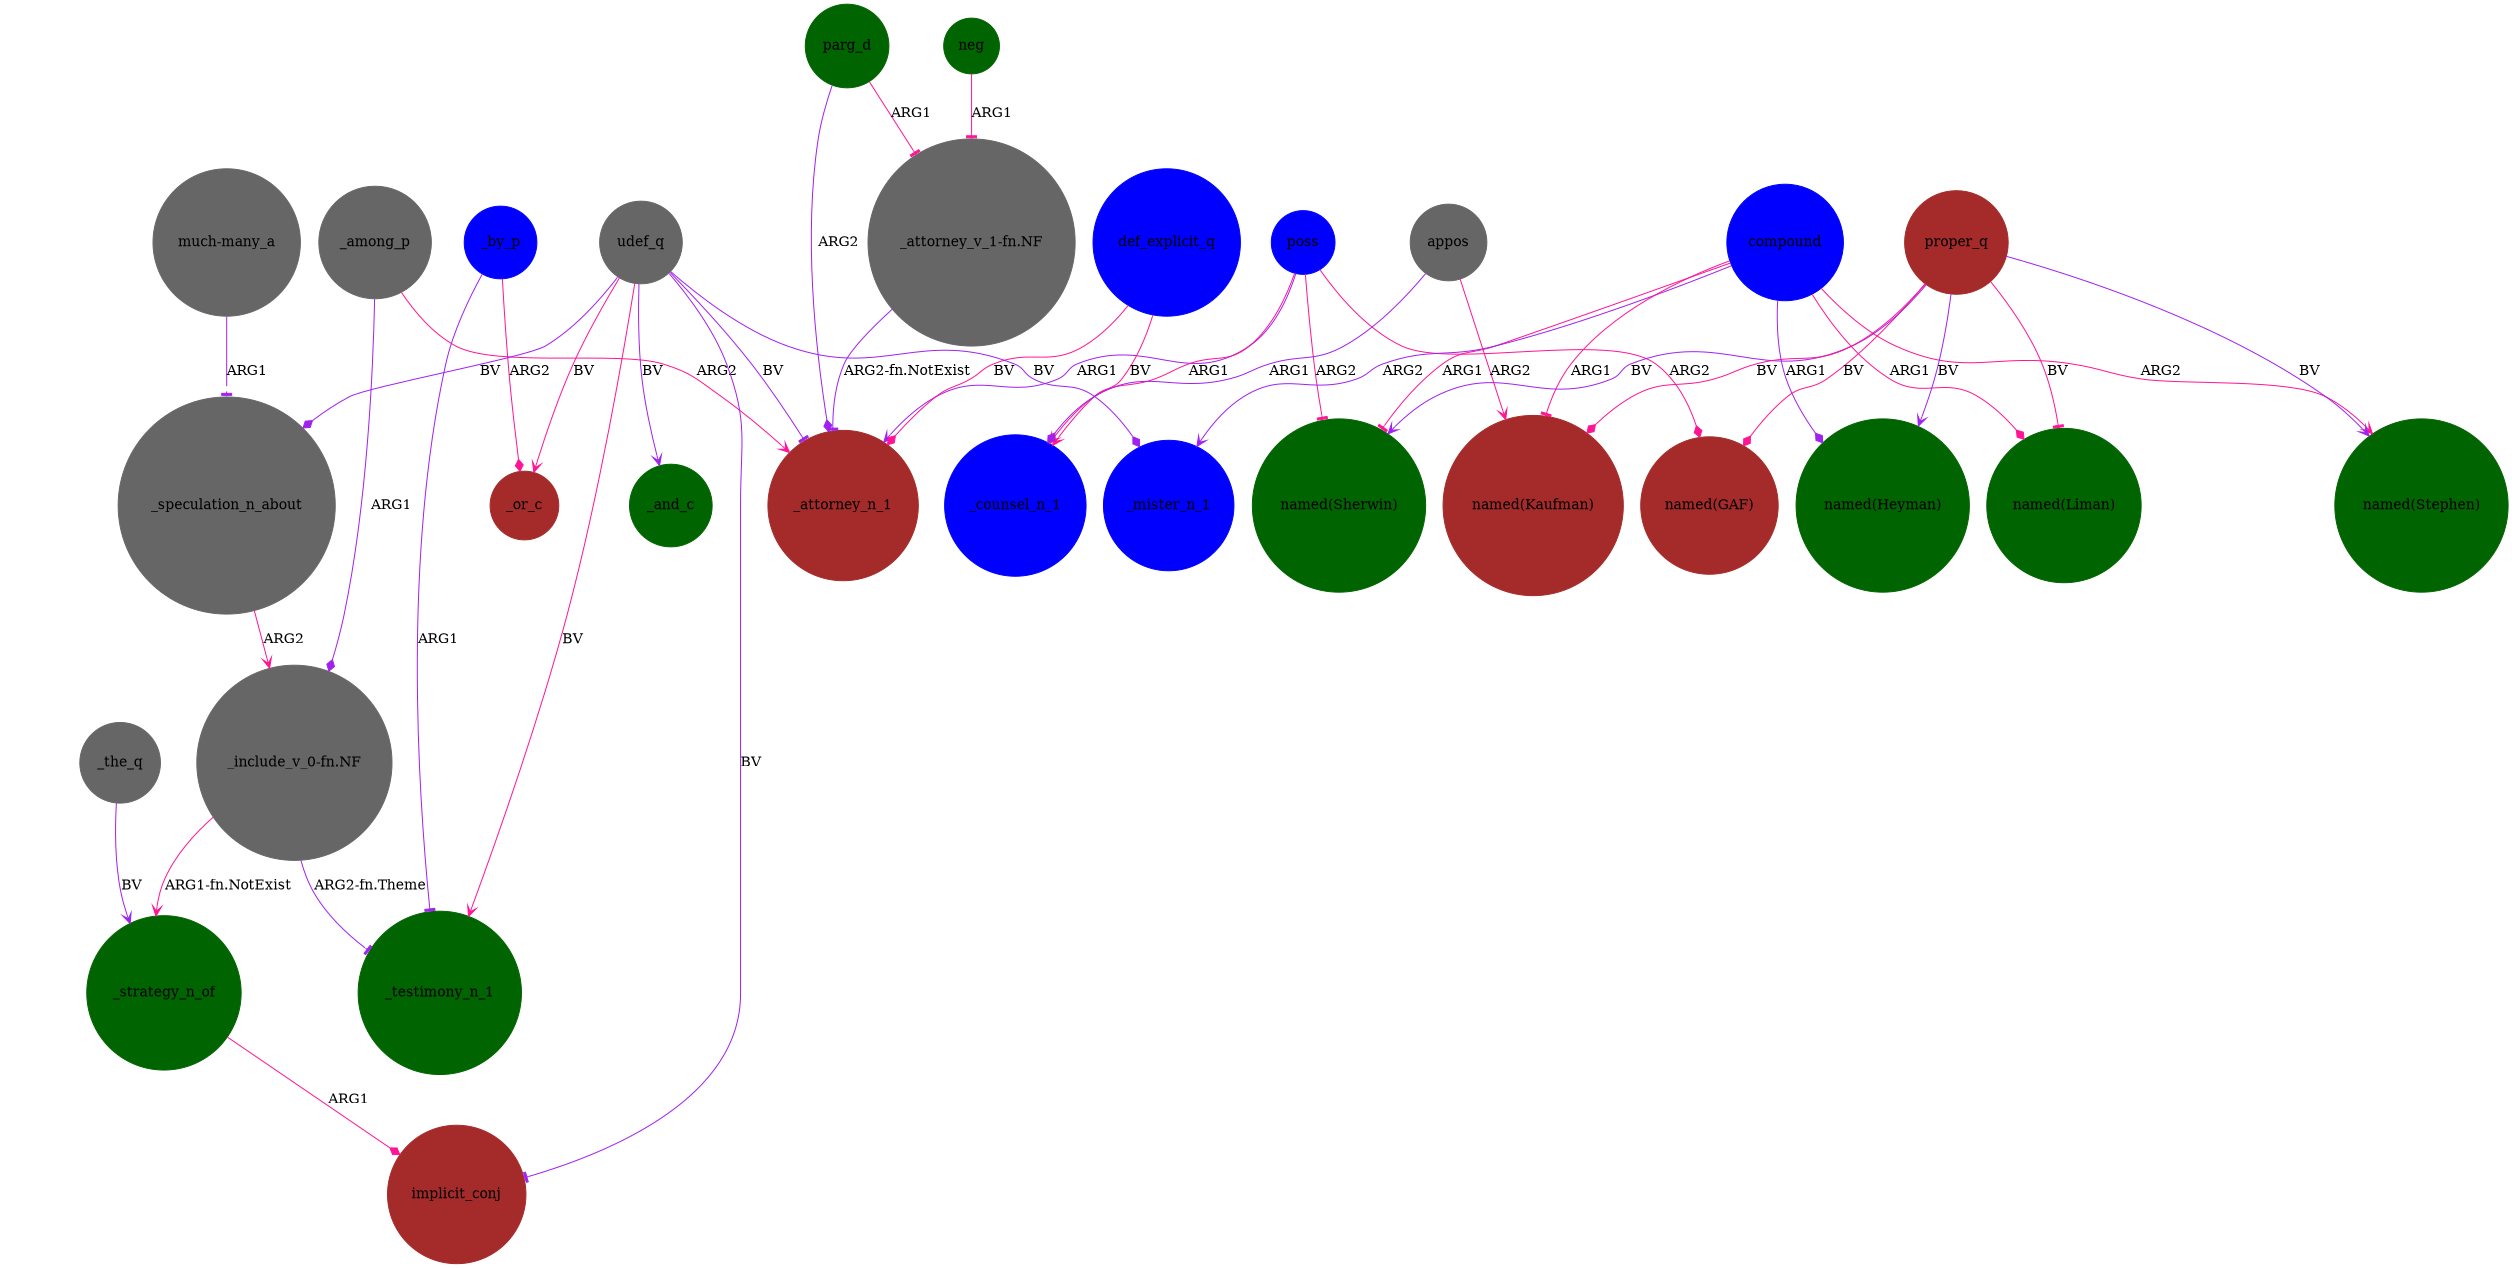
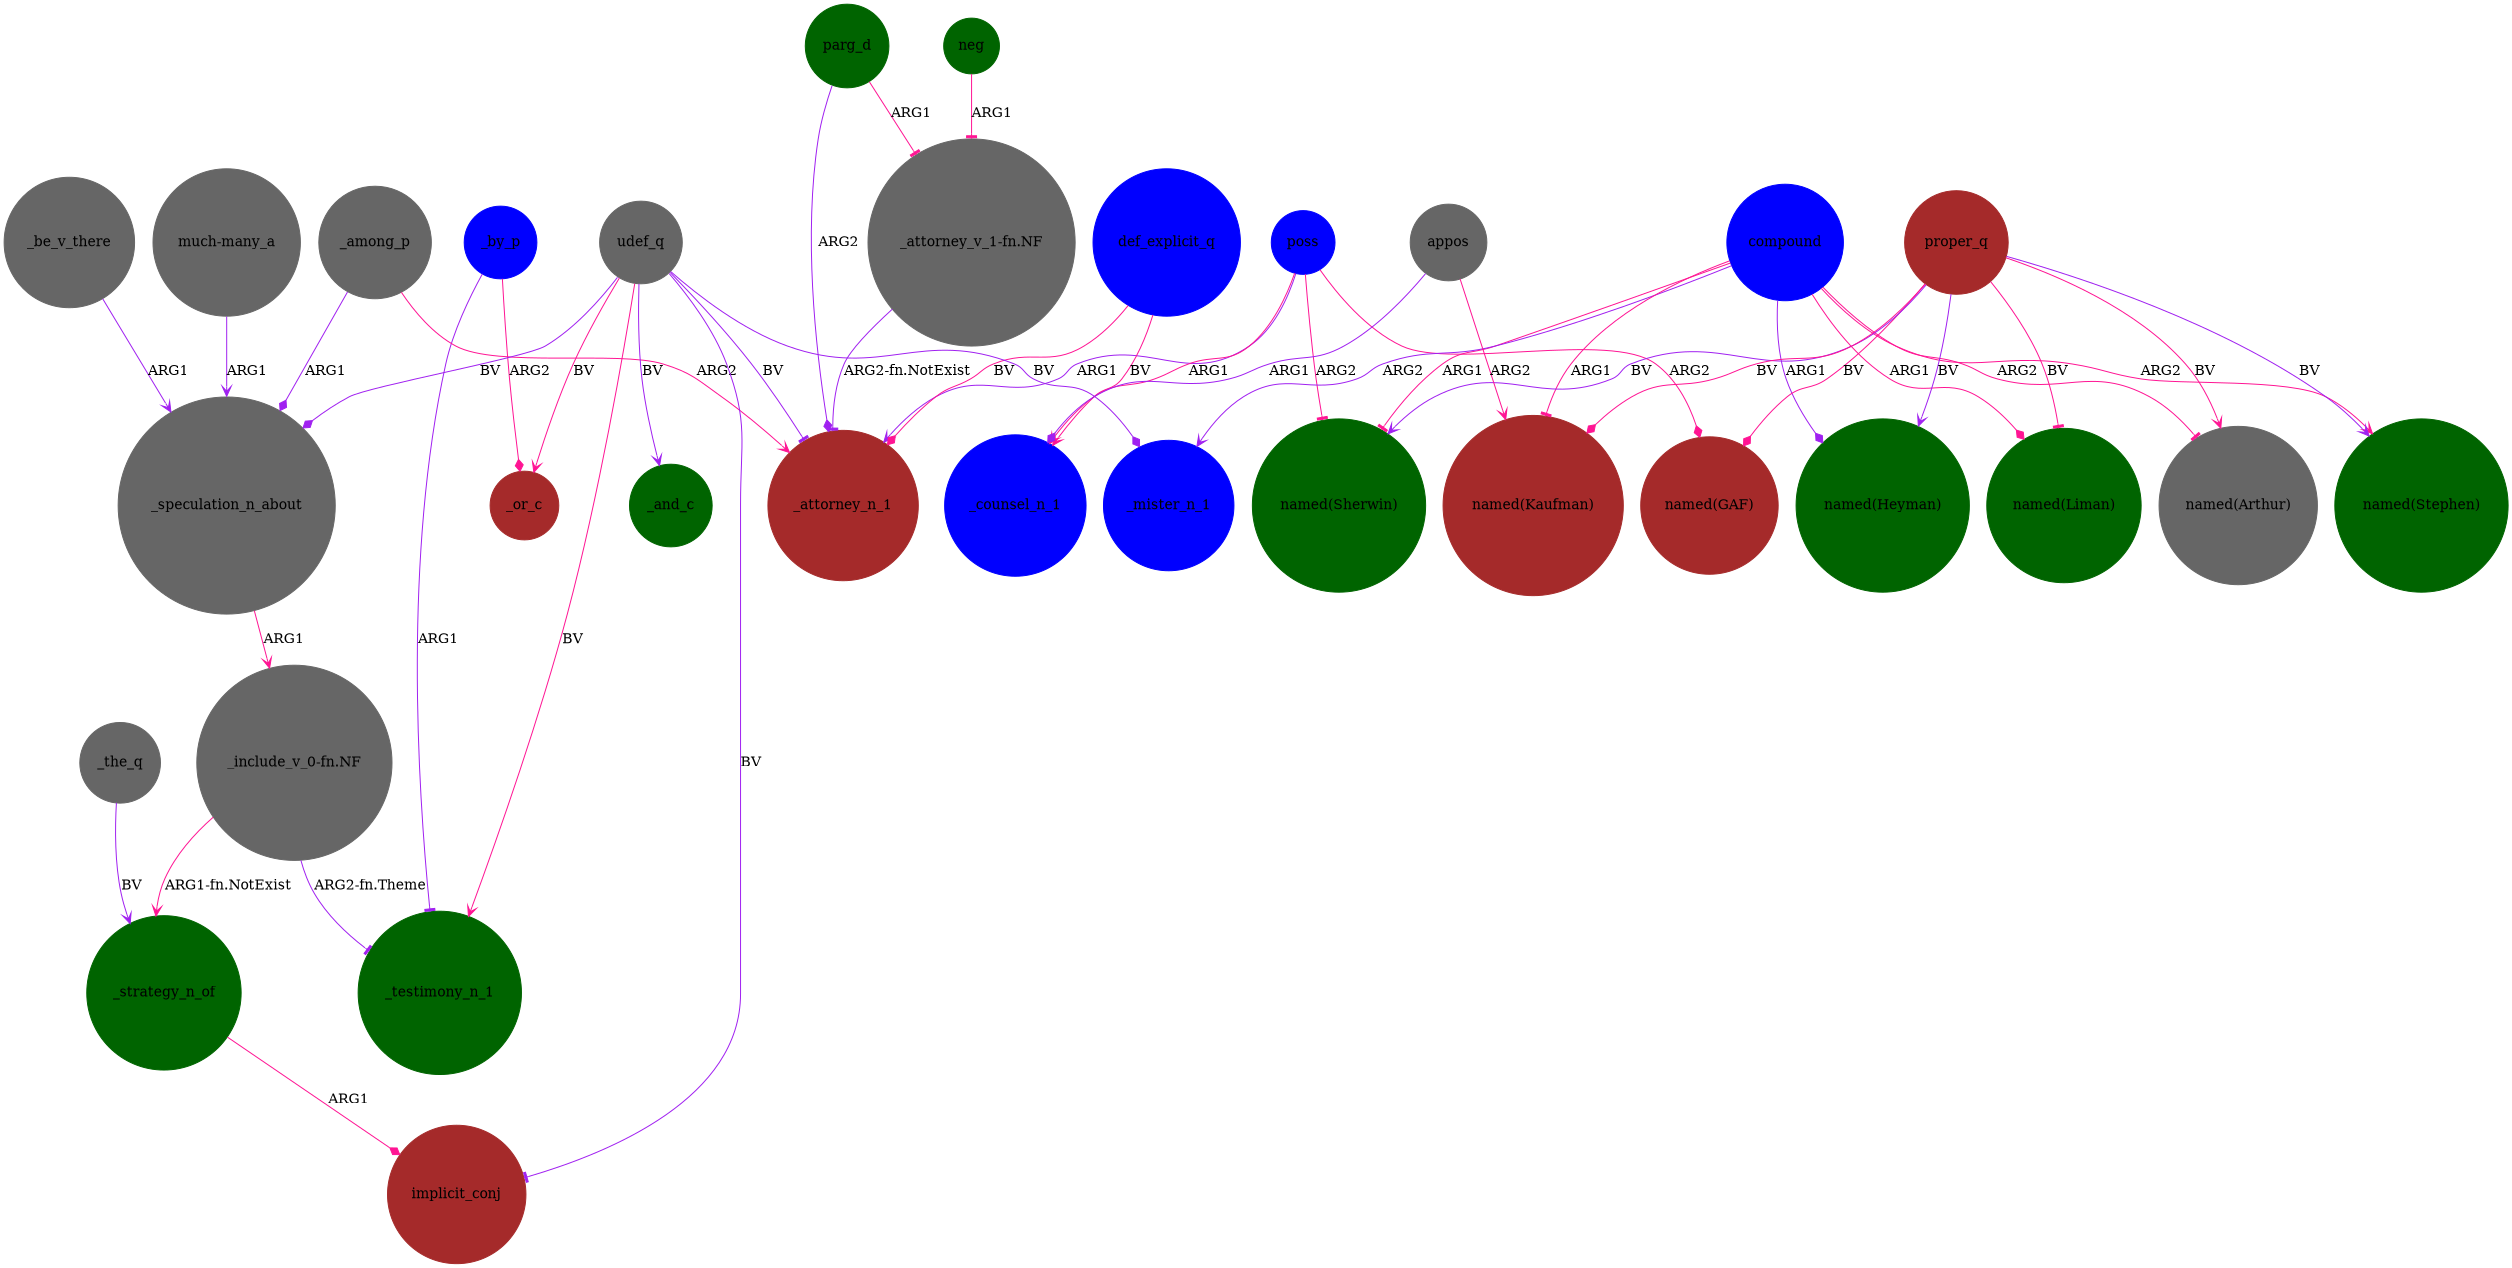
none -> (69, 242)
(227, 351) -> (227, 351)
(364, 481) -> (317, 346)
none -> (2238, 506)
(284, 640) -> (284, 640)
